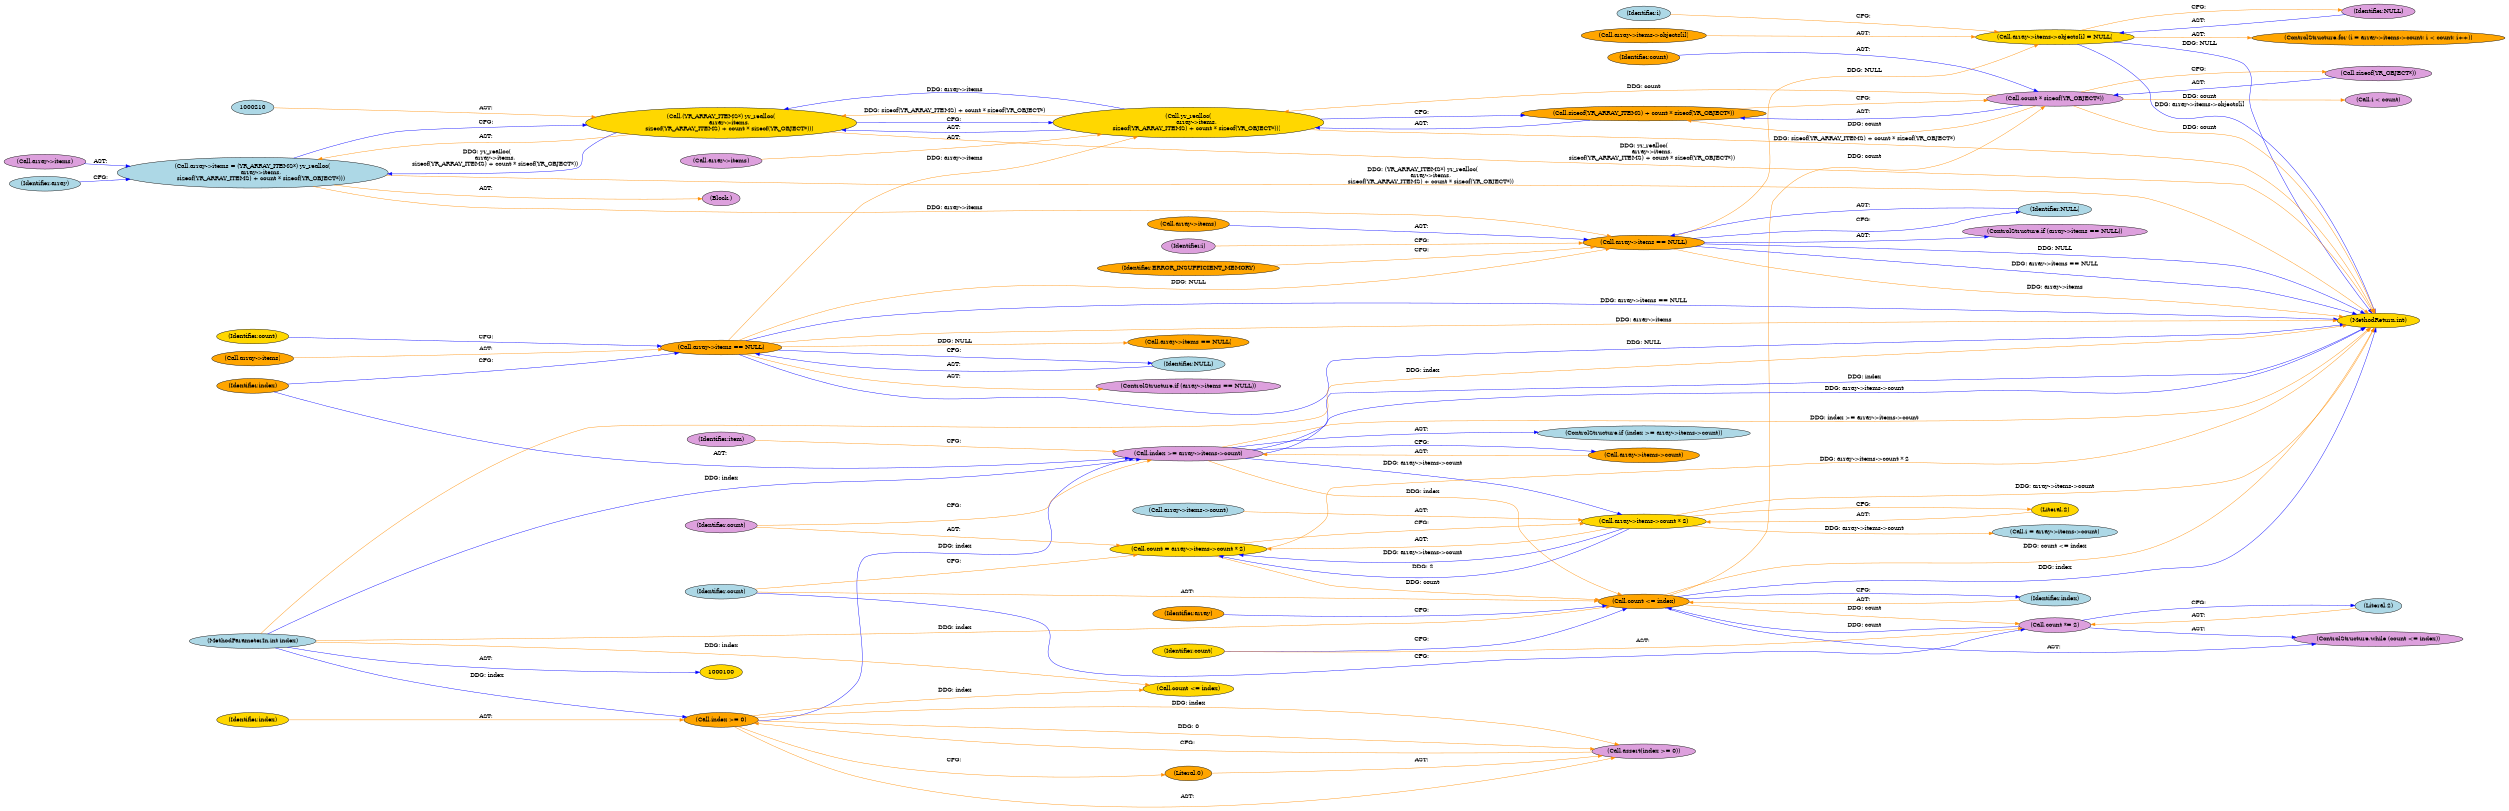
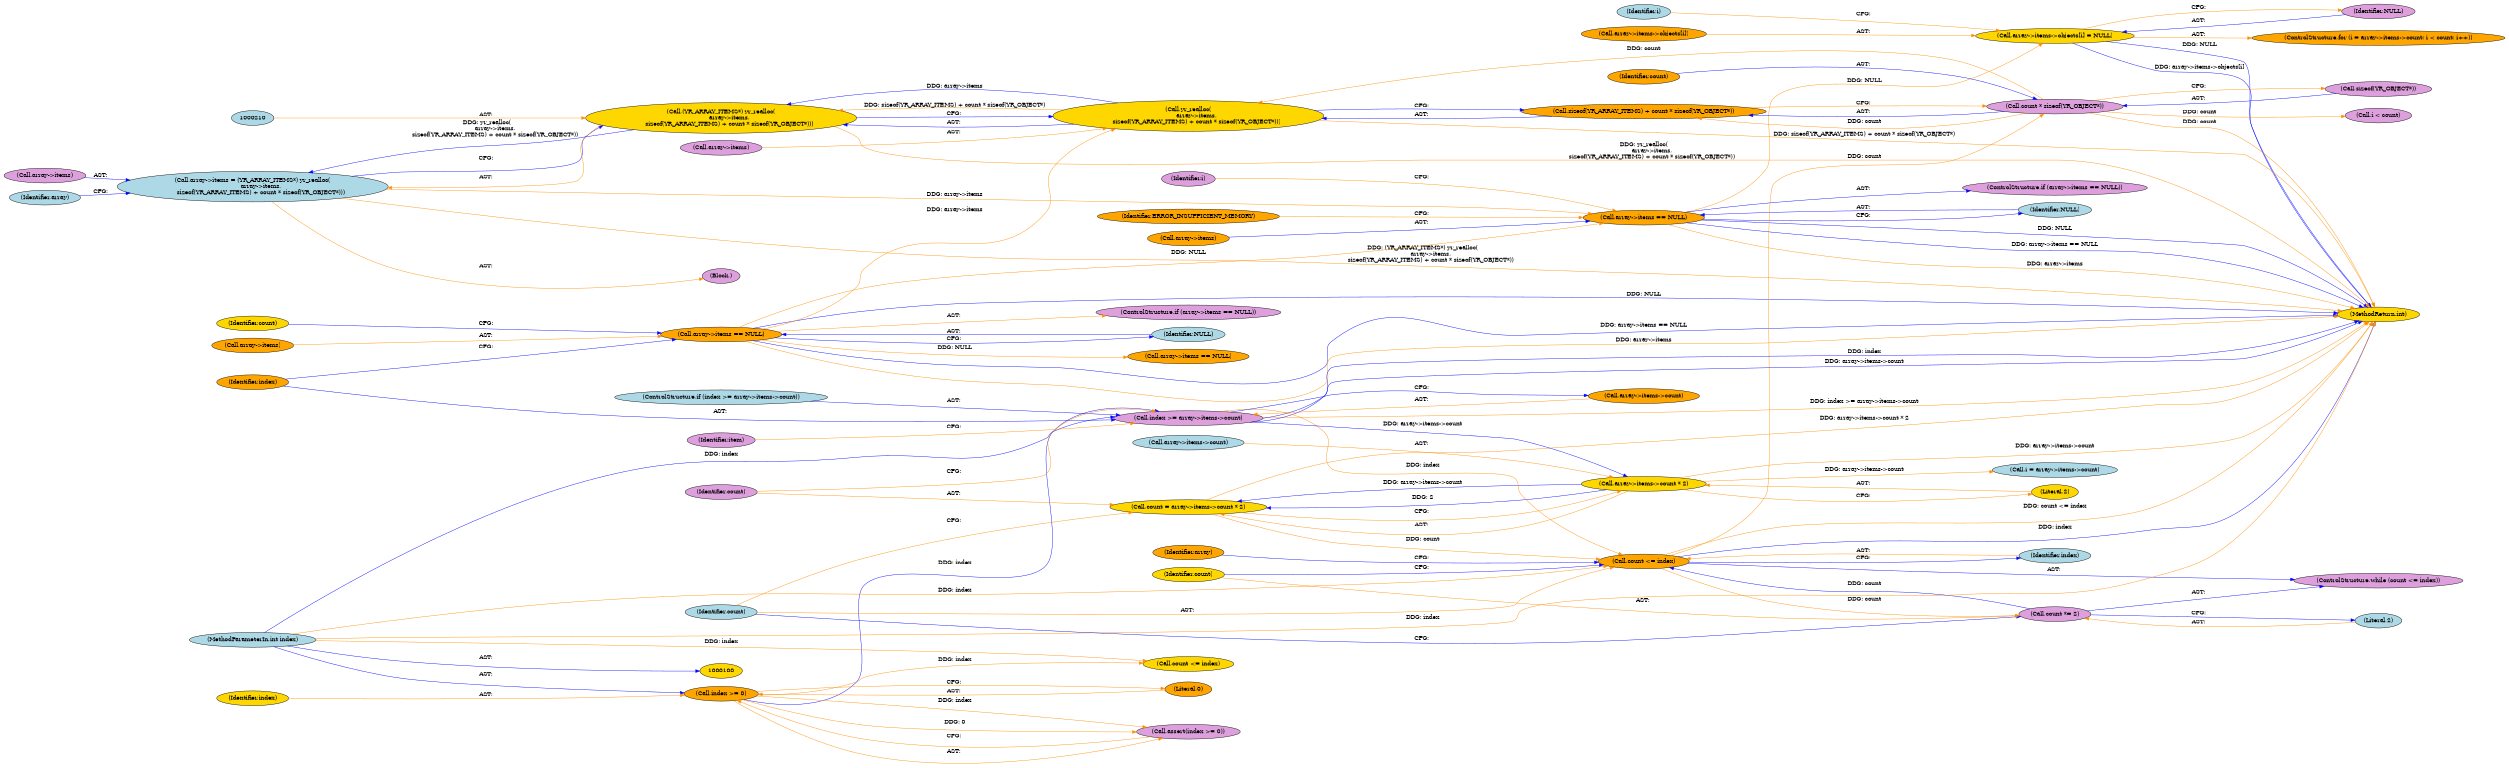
(1383, 435) -> (963, 408)
(487, 676) -> (487, 674)
(1405, 768) -> (964, 695)
